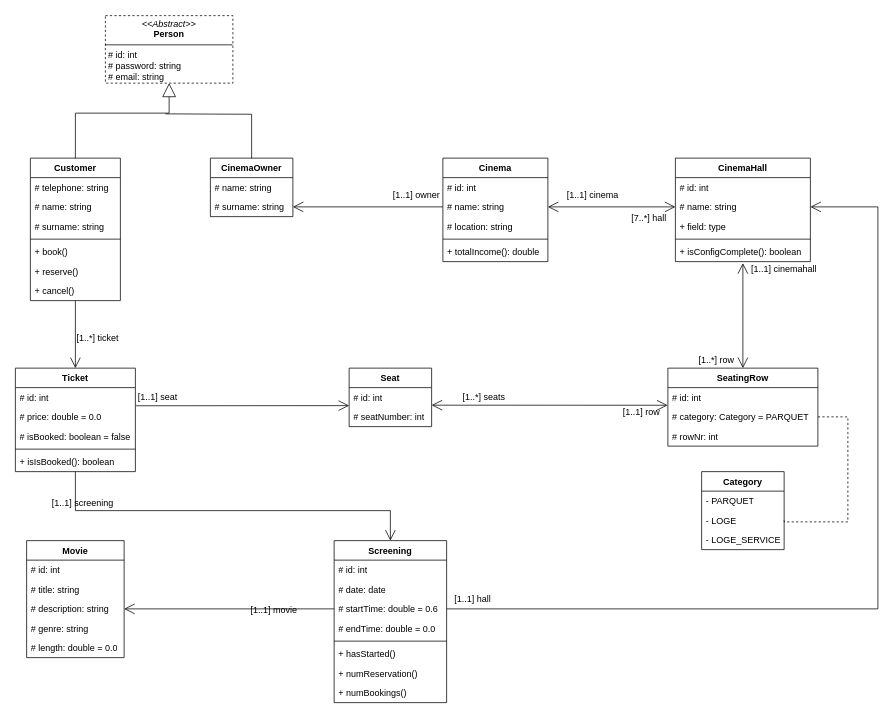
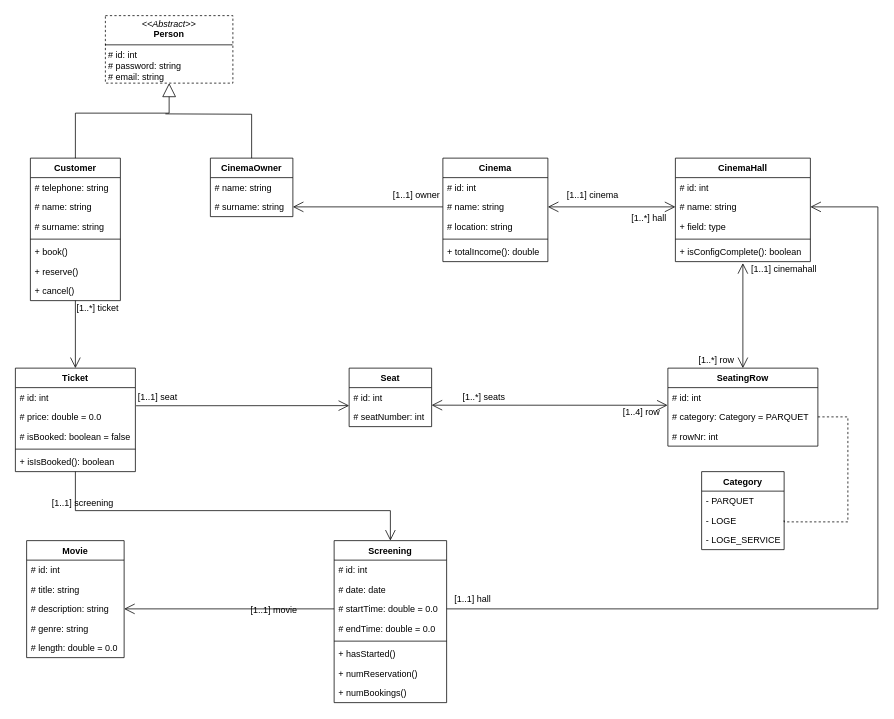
(649, 218) -> (649, 218)
(98, 338) -> (98, 308)
(642, 412) -> (642, 412)
(391, 615) -> (391, 615)
